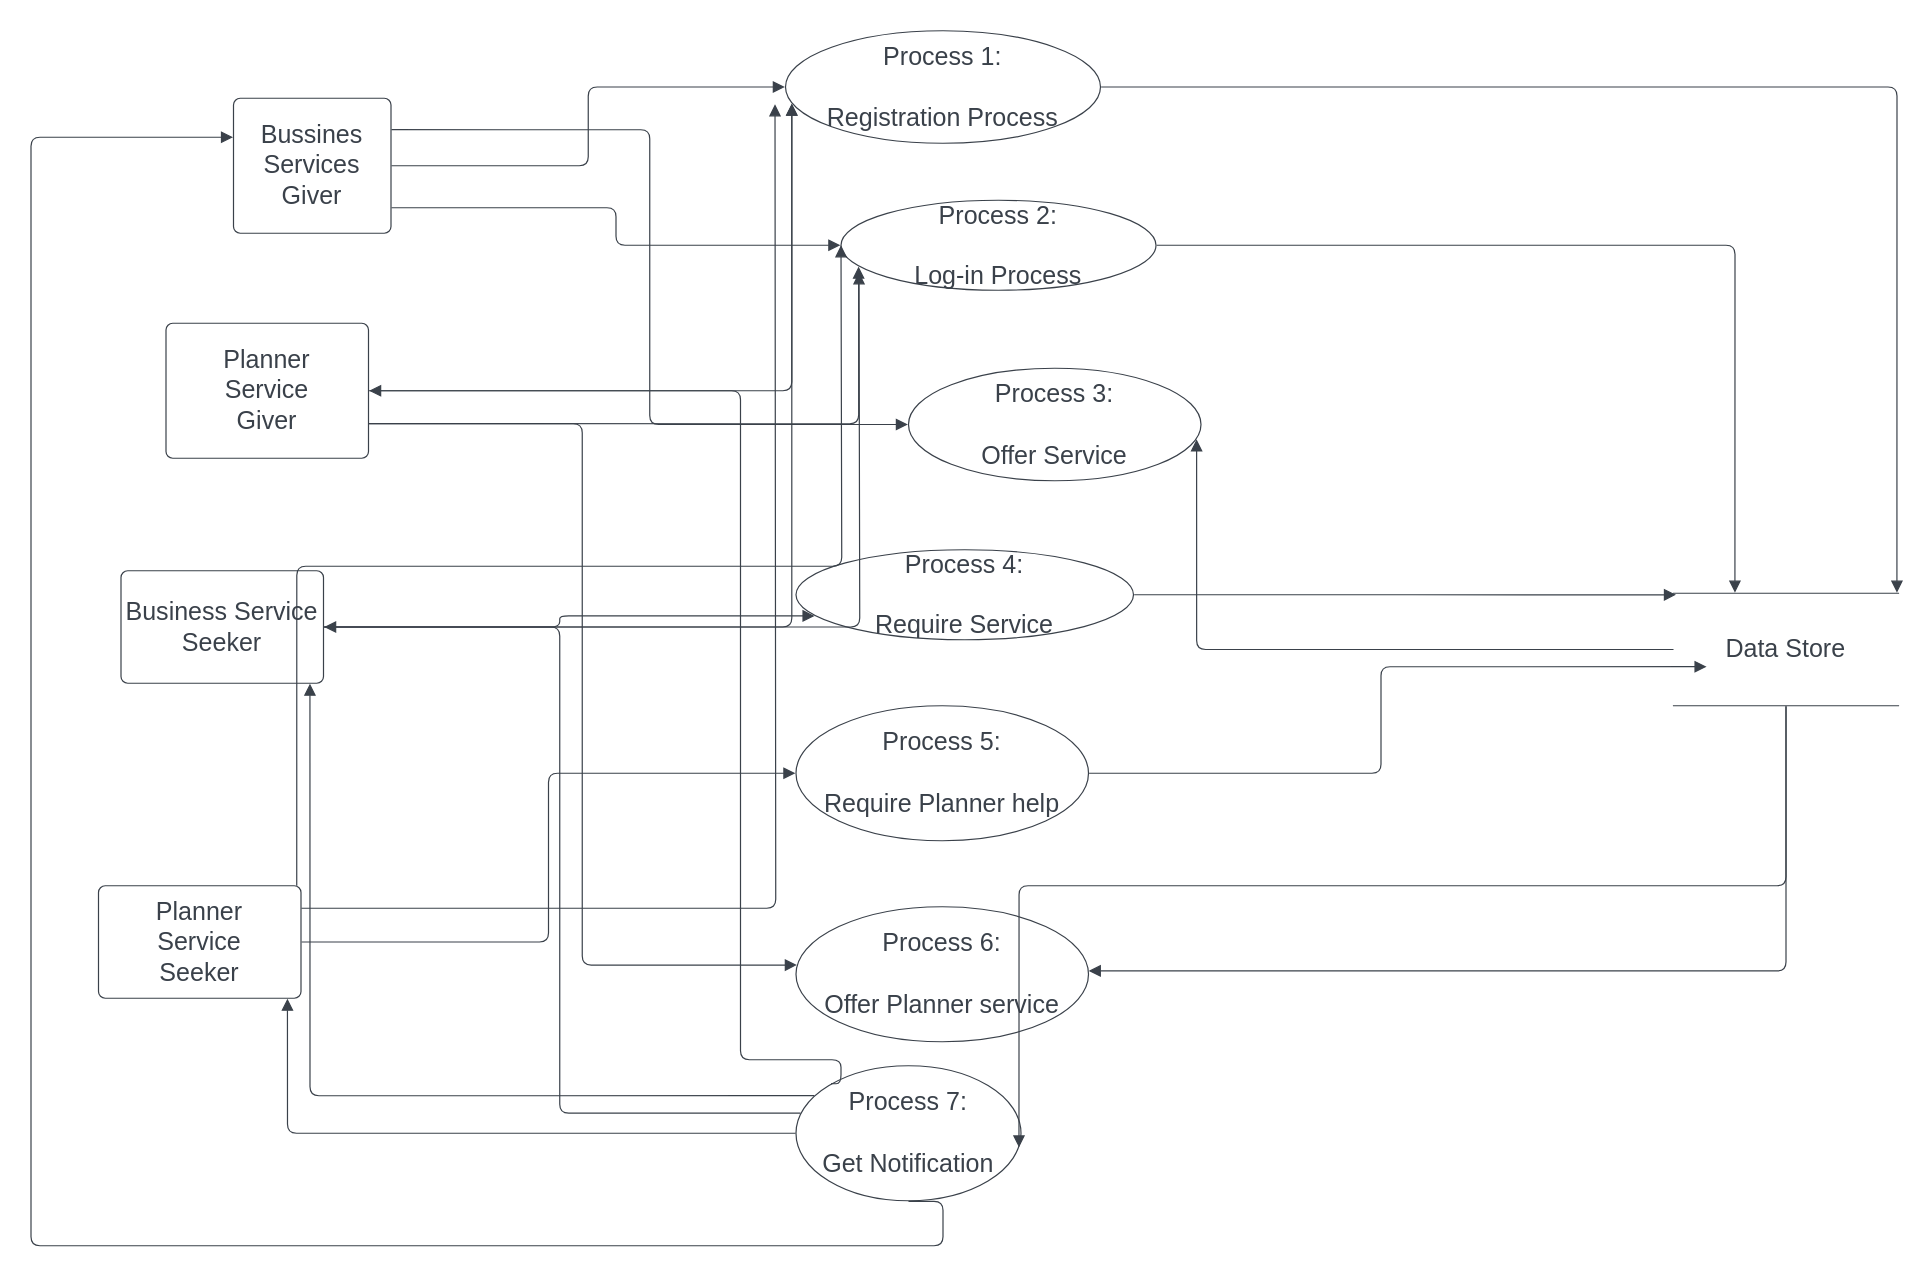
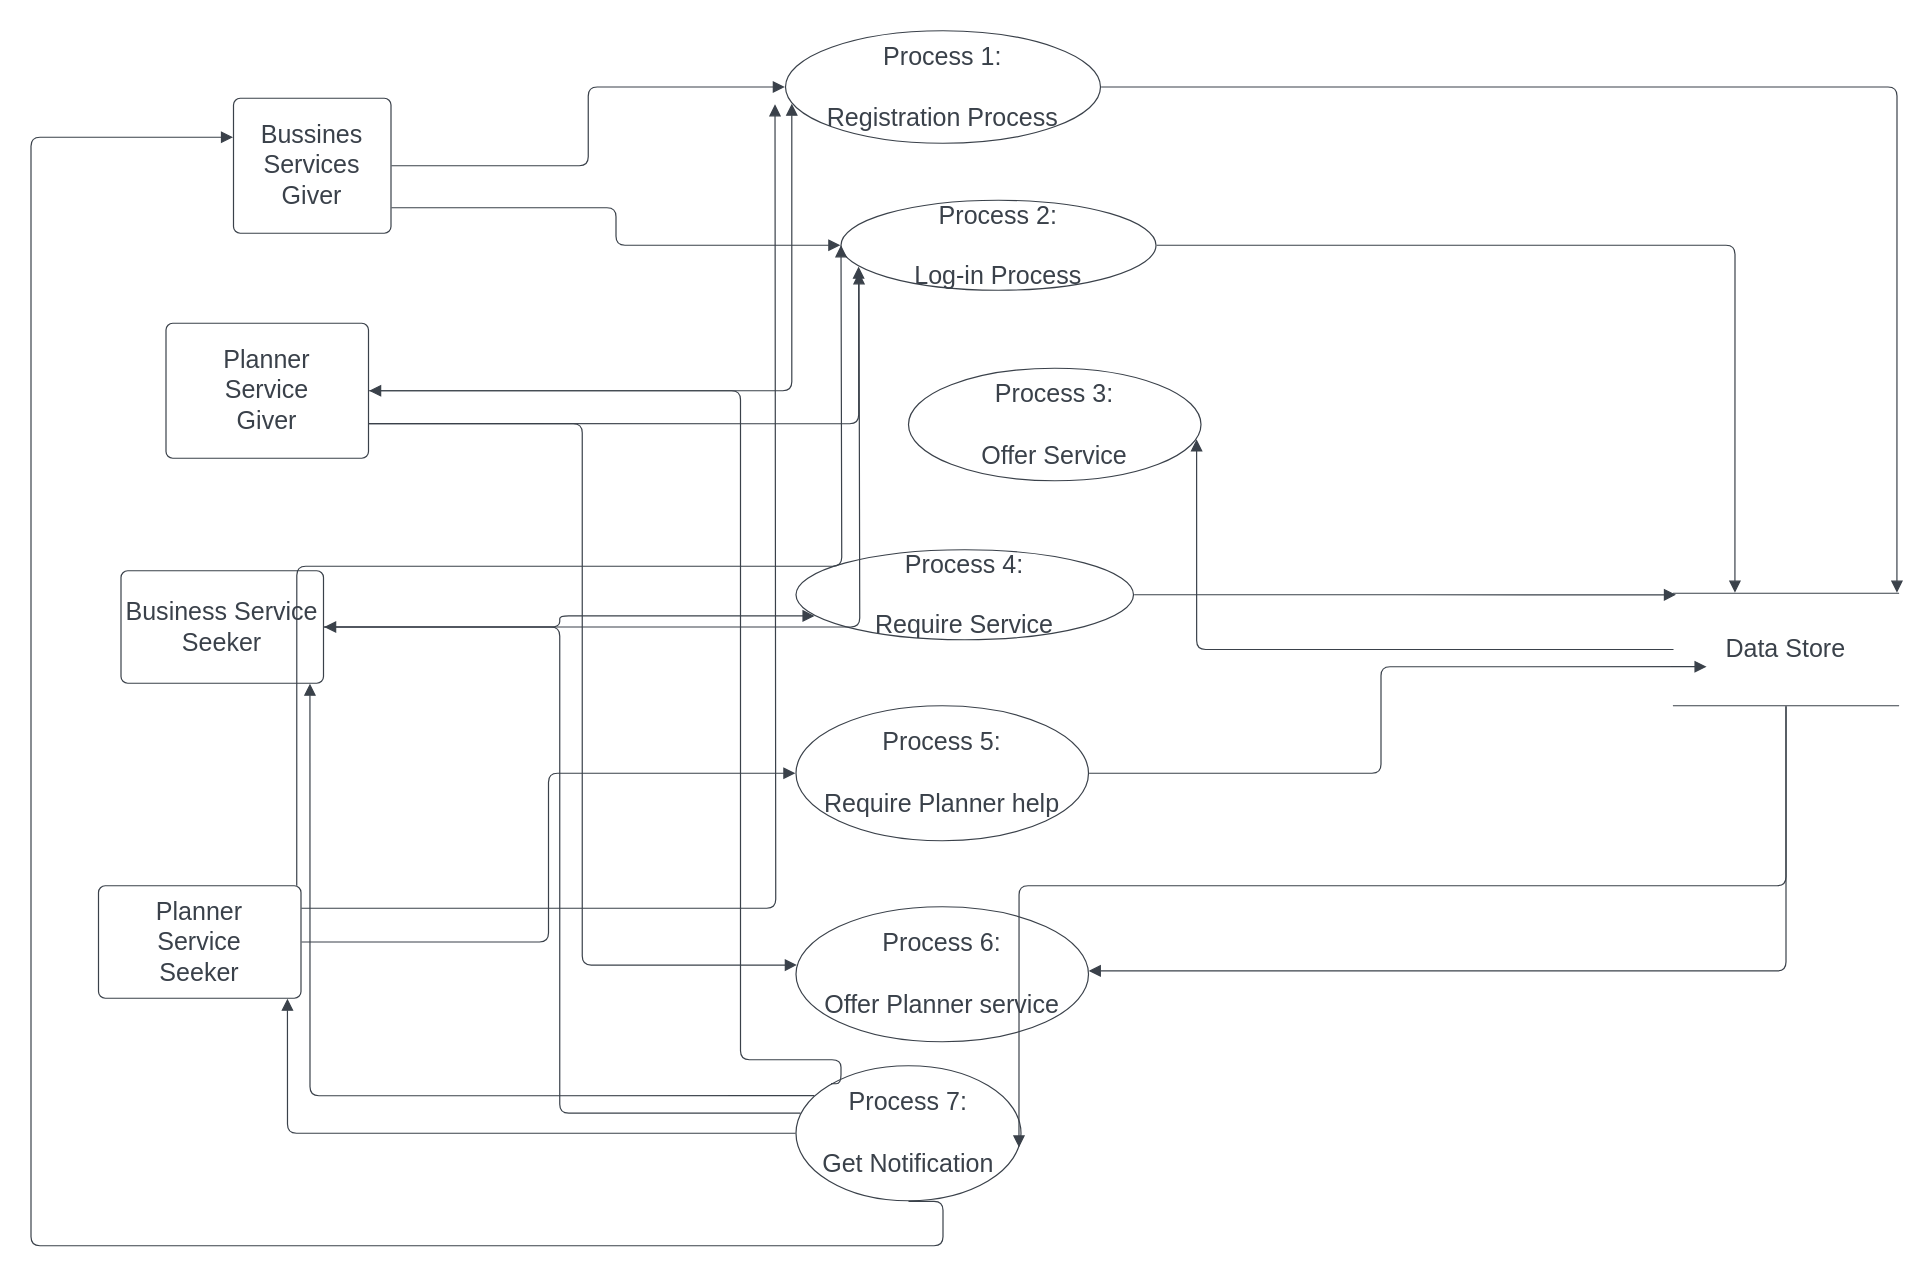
(650, 149) -> none
(792, 505) -> none
